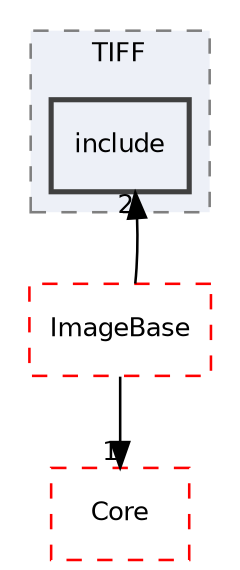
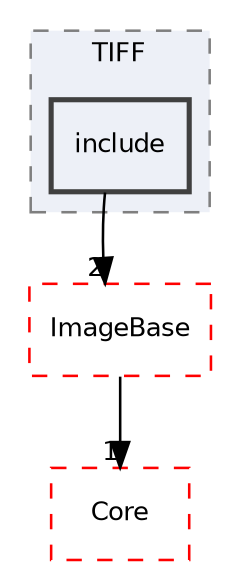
(137, 251) -> (103, 228)
